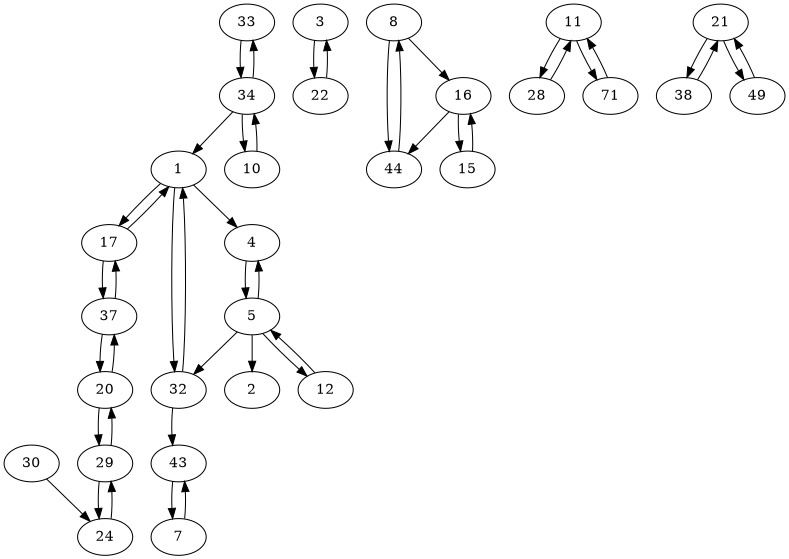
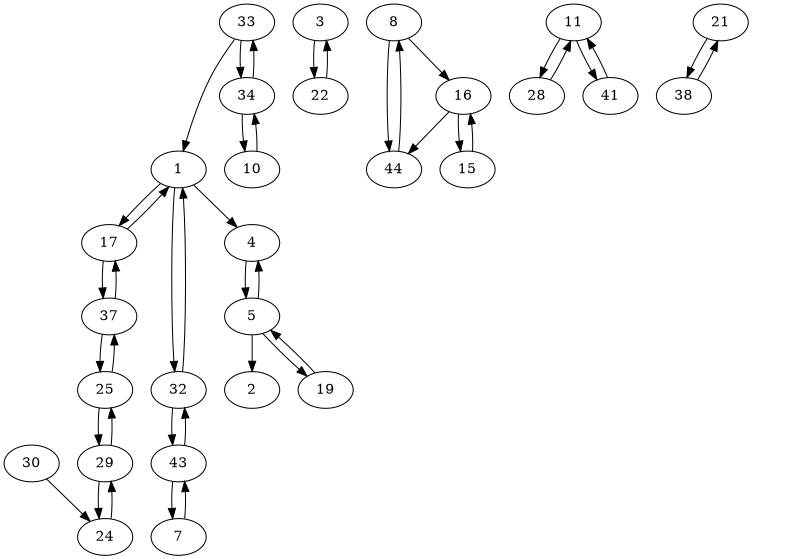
(610, 96) -> (610, 96)
(757, 96) -> none
(217, 129) -> (205, 88)
(219, 350) -> (185, 432)
(105, 390) -> (105, 390)
(326, 390) -> (326, 390)
